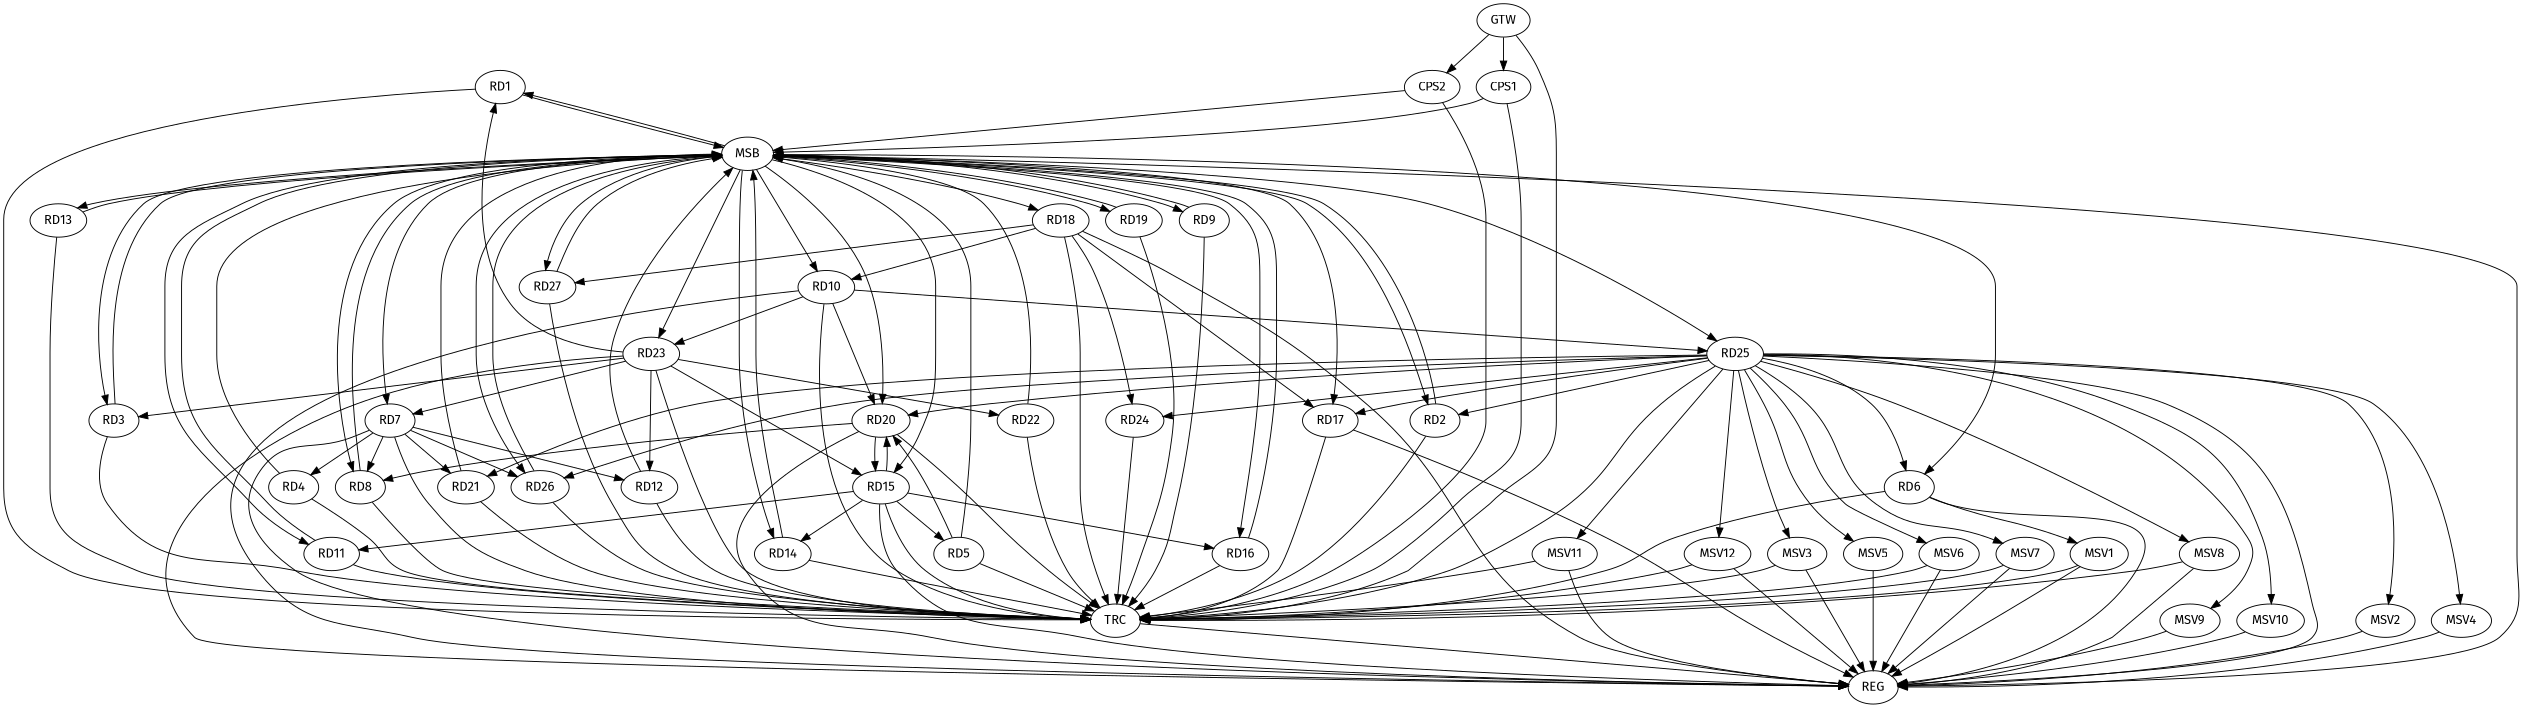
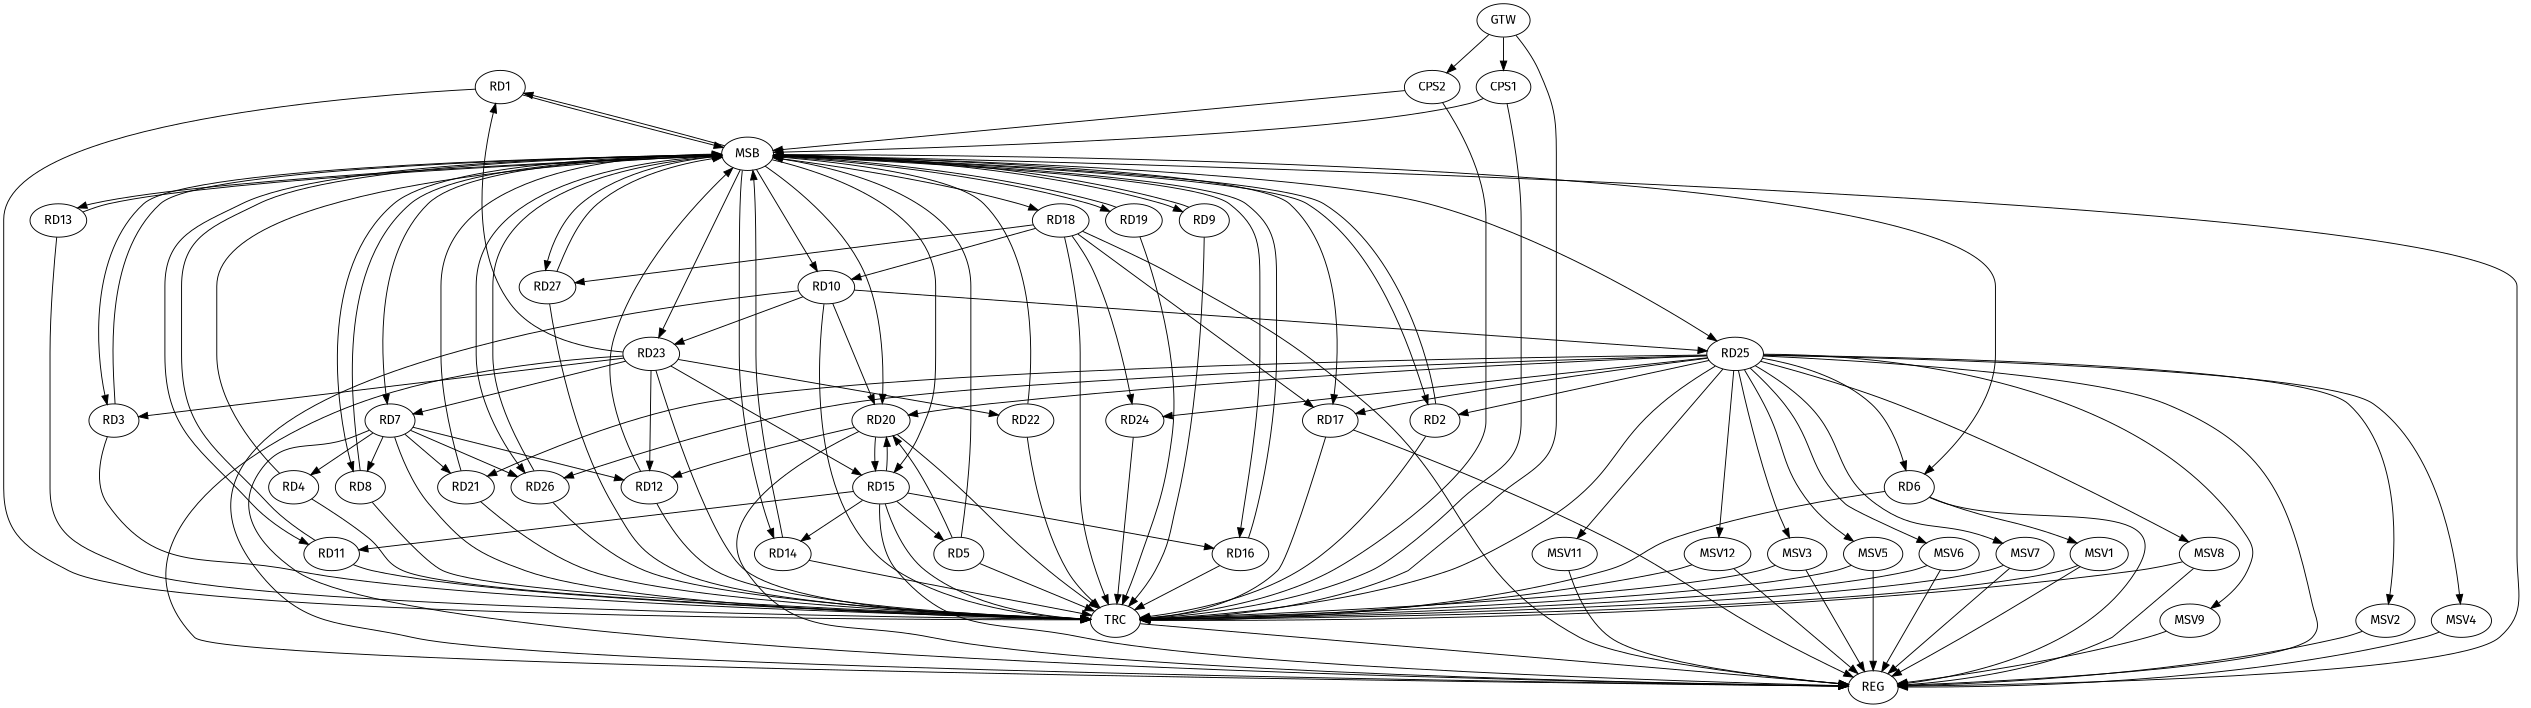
(622, 444) -> (771, 448)
(1343, 592) -> (1660, 593)
(2271, 621) -> none
